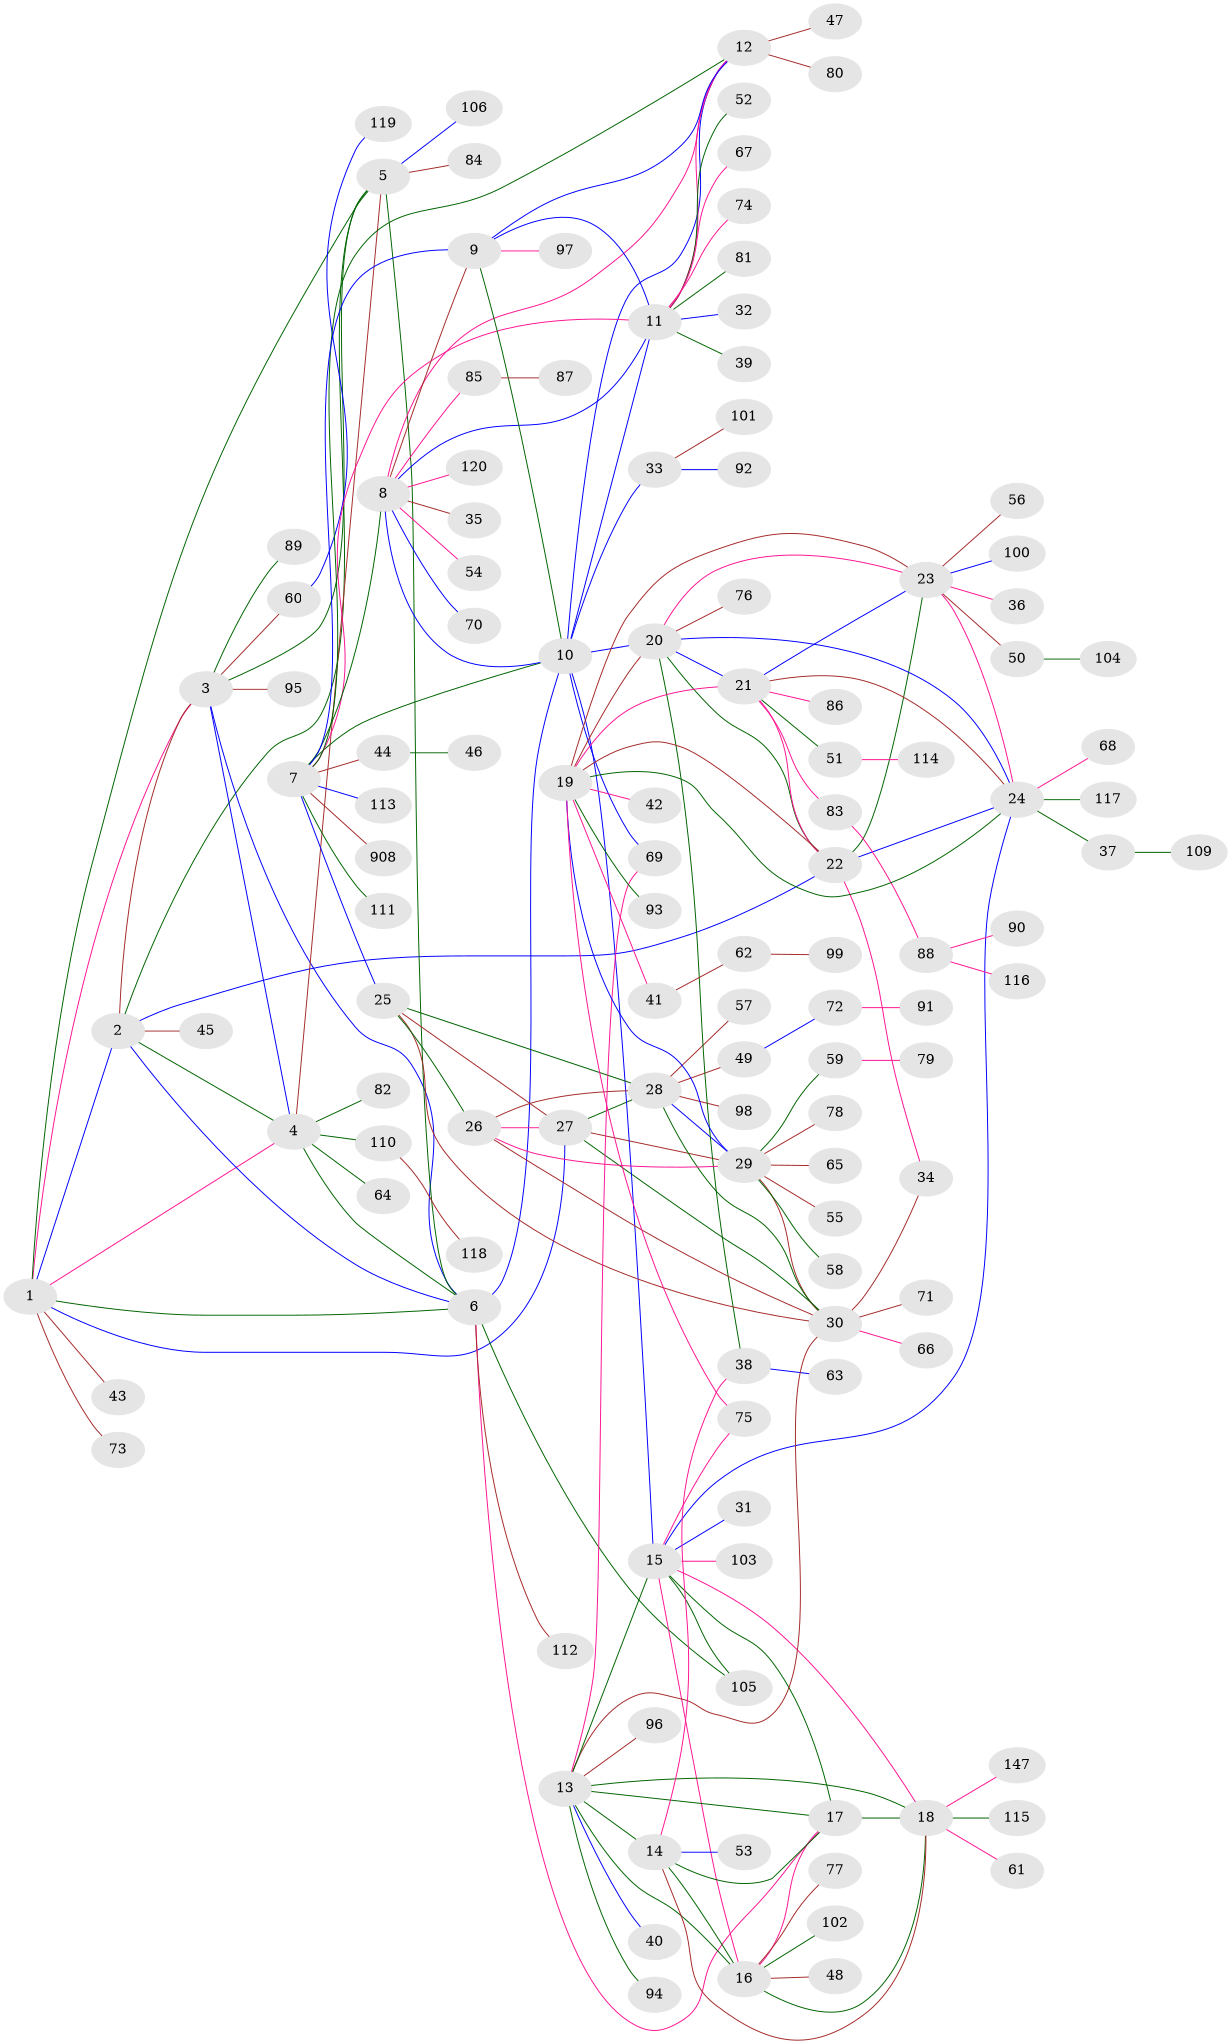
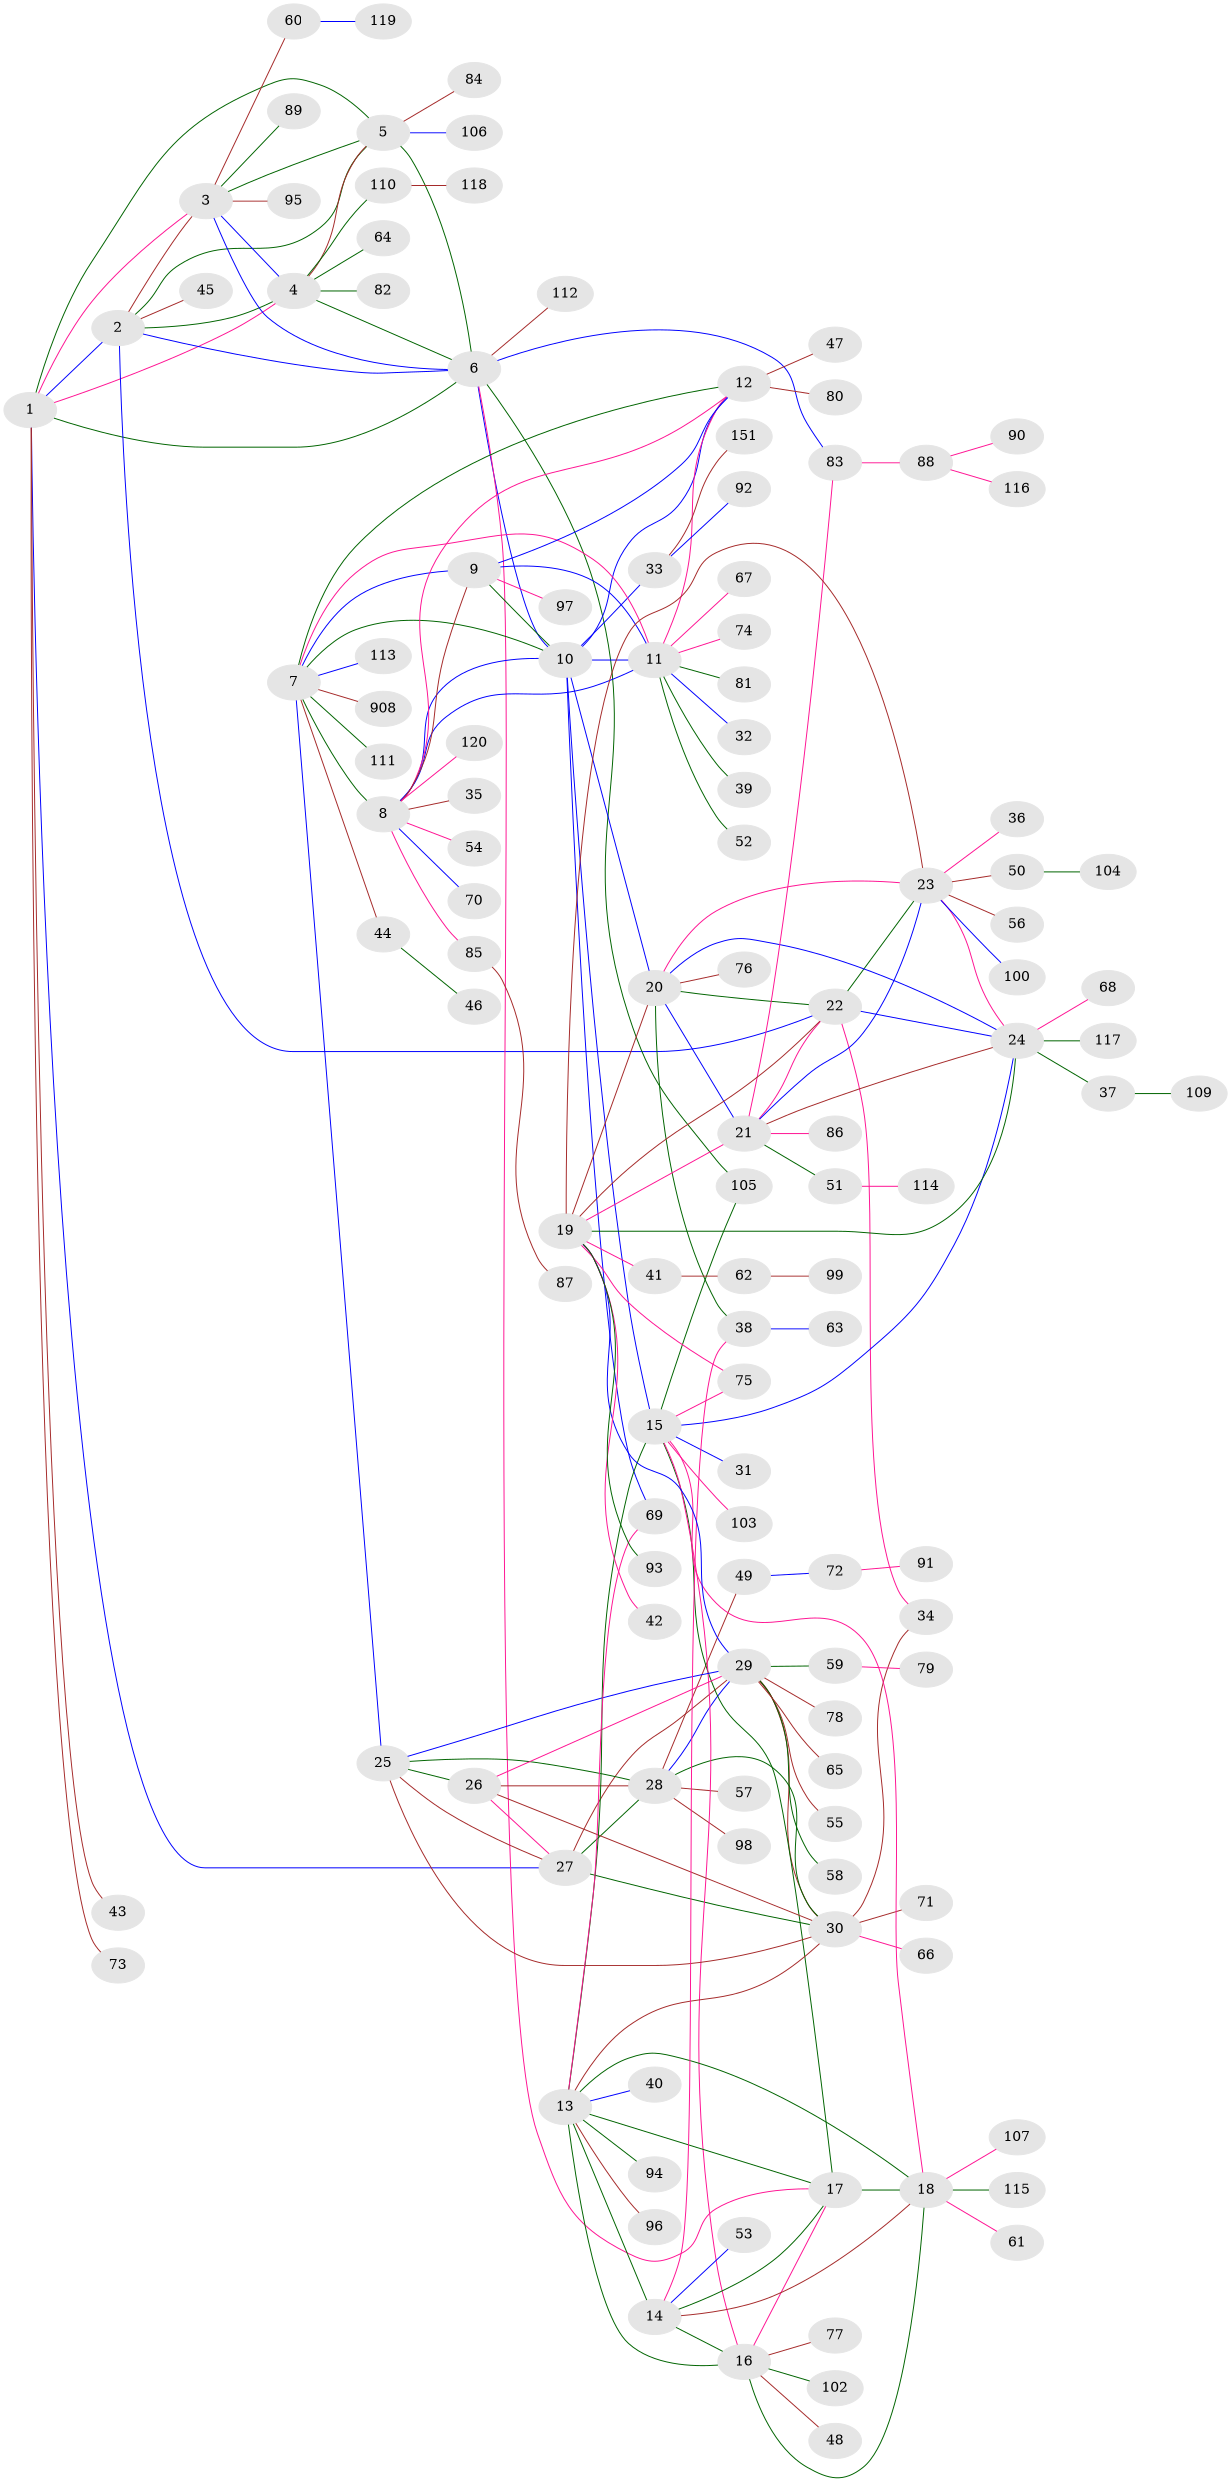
none -> (688, 332)
(744, 417) -> (744, 436)
none -> (562, 1709)
(1017, 1765) -> (1017, 2137)
